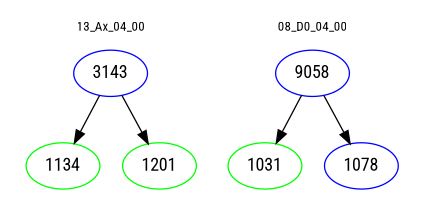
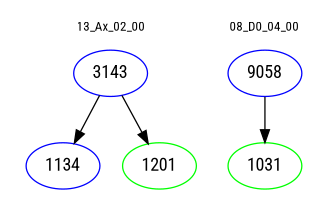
(111, 28) -> (111, 28)
(63, 166) -> (63, 166)
(361, 166) -> none
